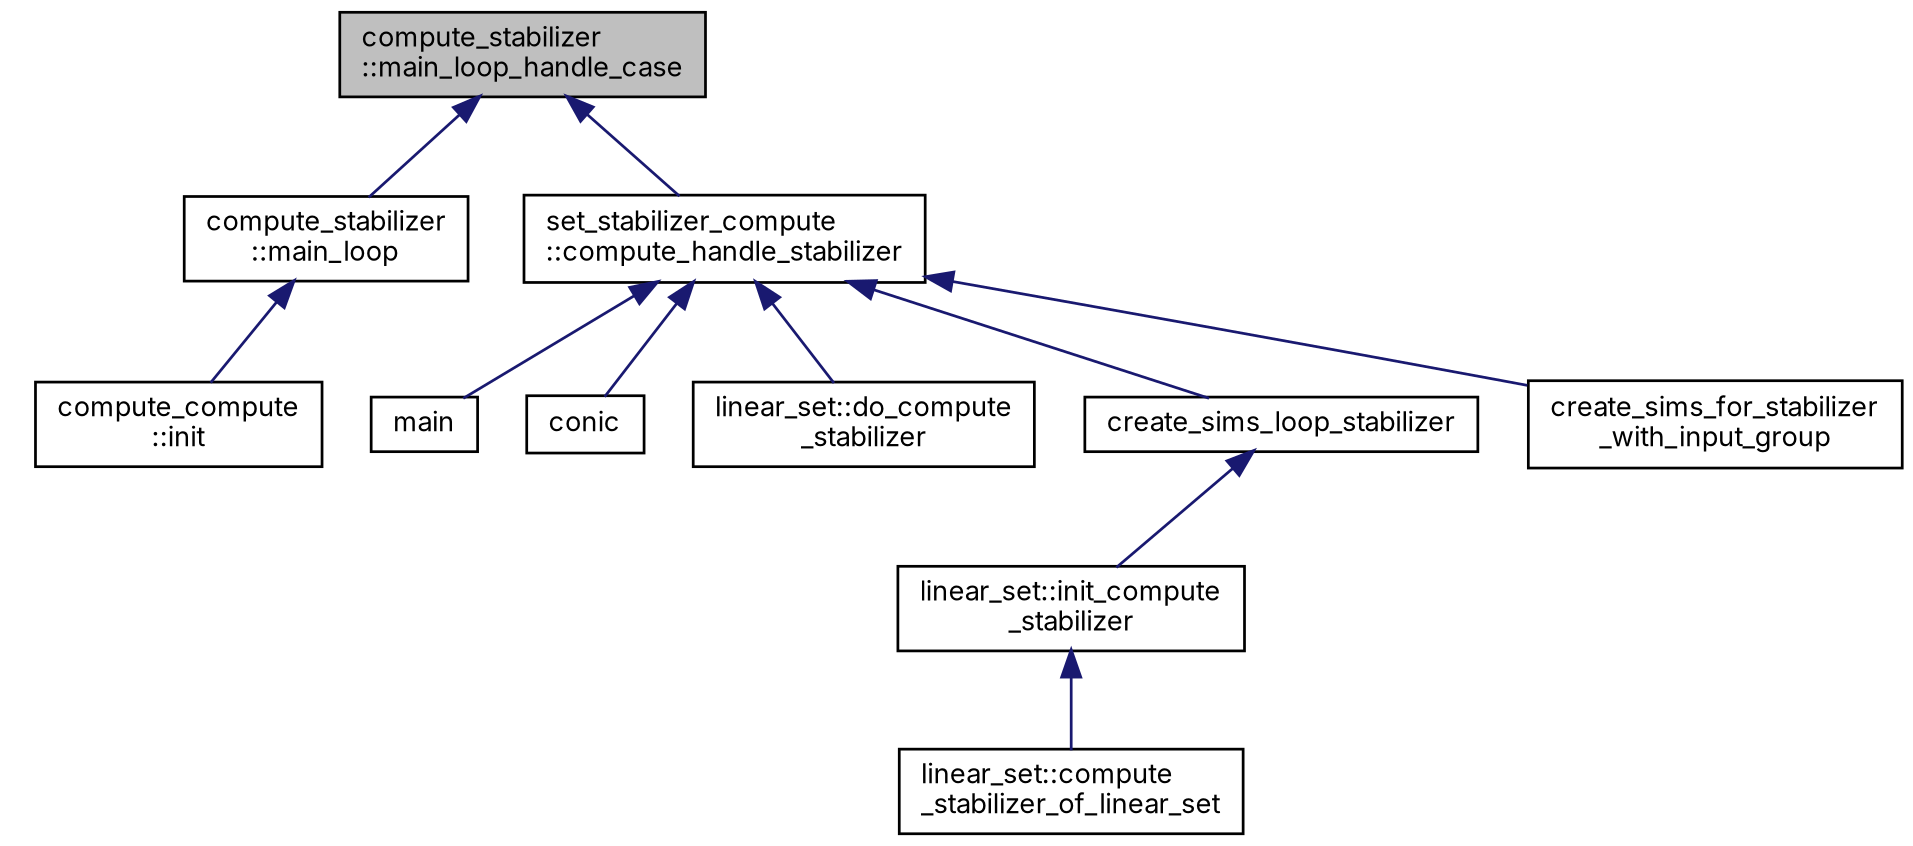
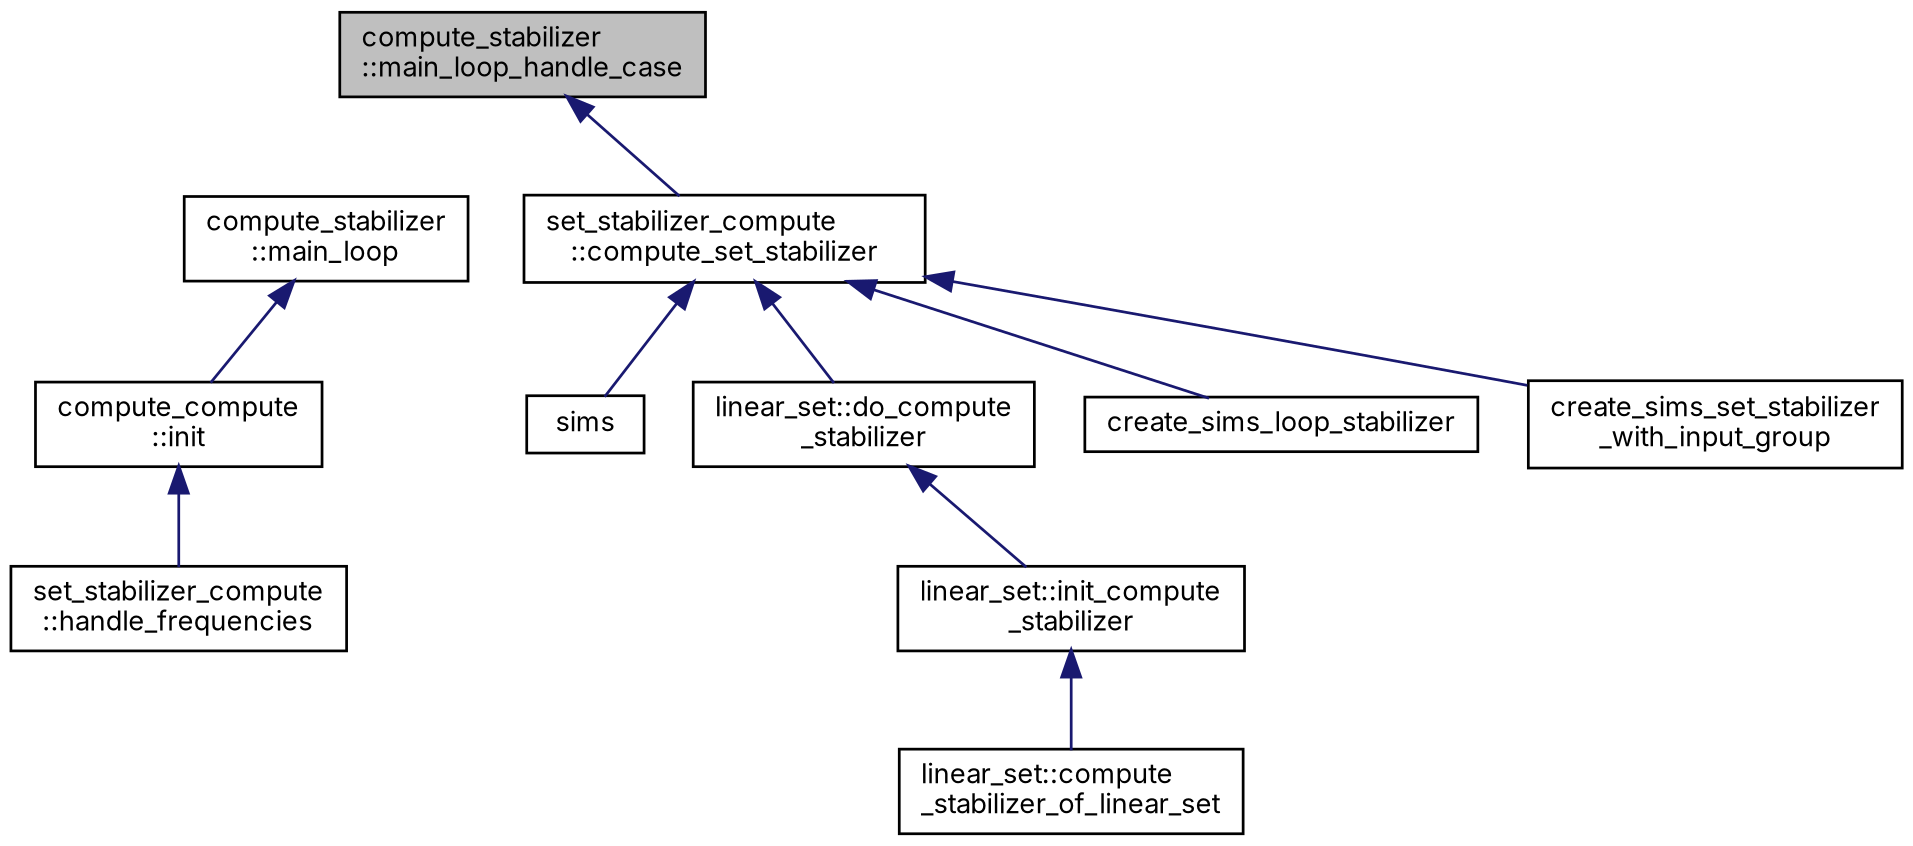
(414, 156) -> none
(725, 239) -> (725, 239)
(424, 424) -> none
(585, 424) -> (585, 424)
(1715, 424) -> (1715, 424)
(1175, 518) -> (978, 525)
none -> (179, 609)
